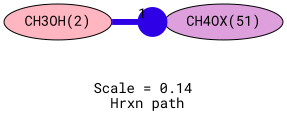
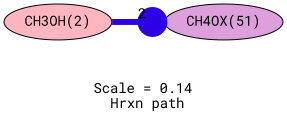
(138, 14) -> (138, 14)
